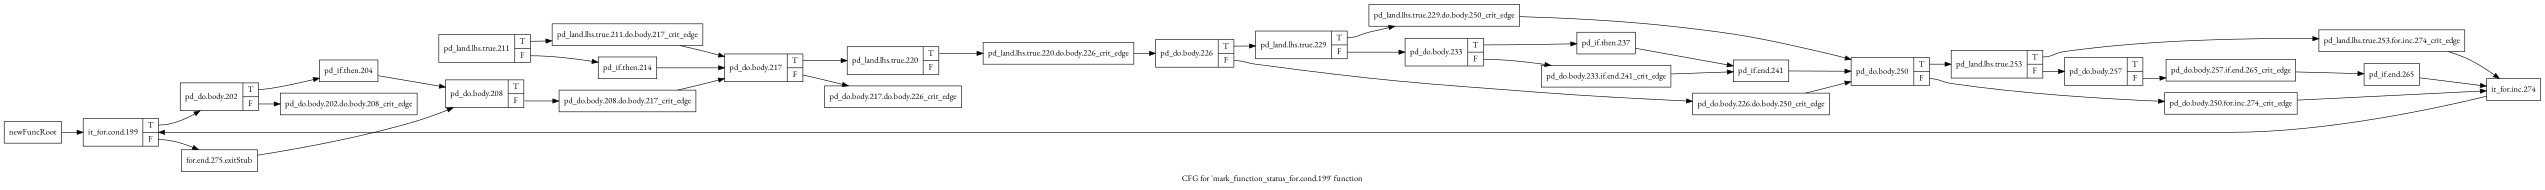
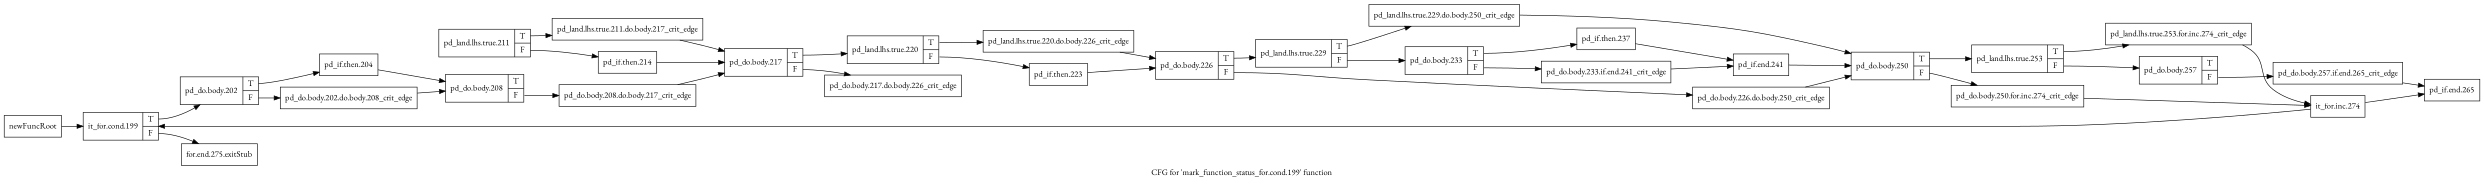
none -> (1058, 74)
(2450, 82) -> (2392, 99)
(354, 137) -> (428, 92)
